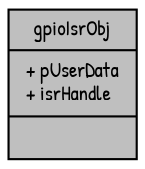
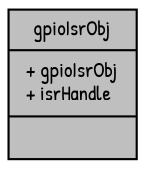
(73, 70) -> (72, 70)
